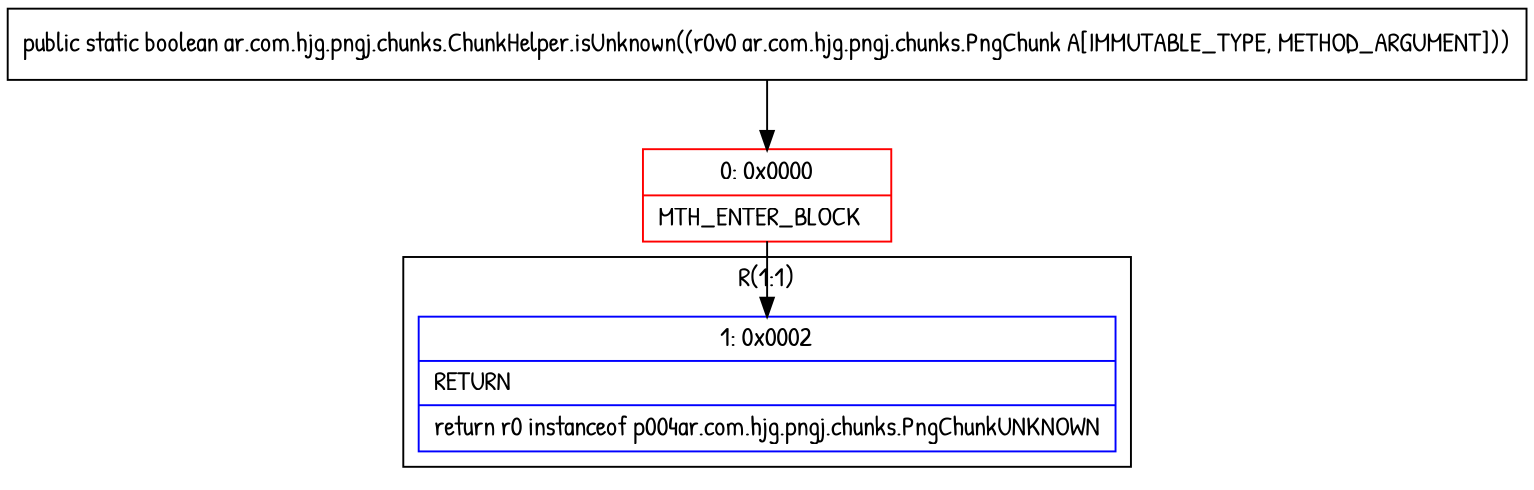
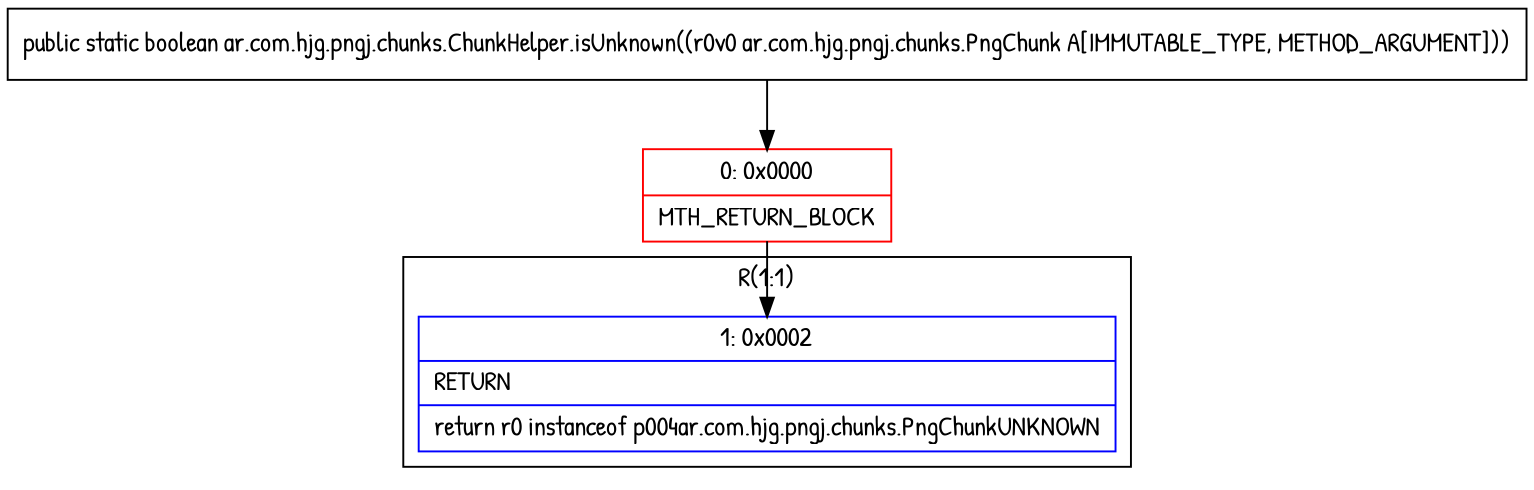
(760, 218) -> (767, 218)
